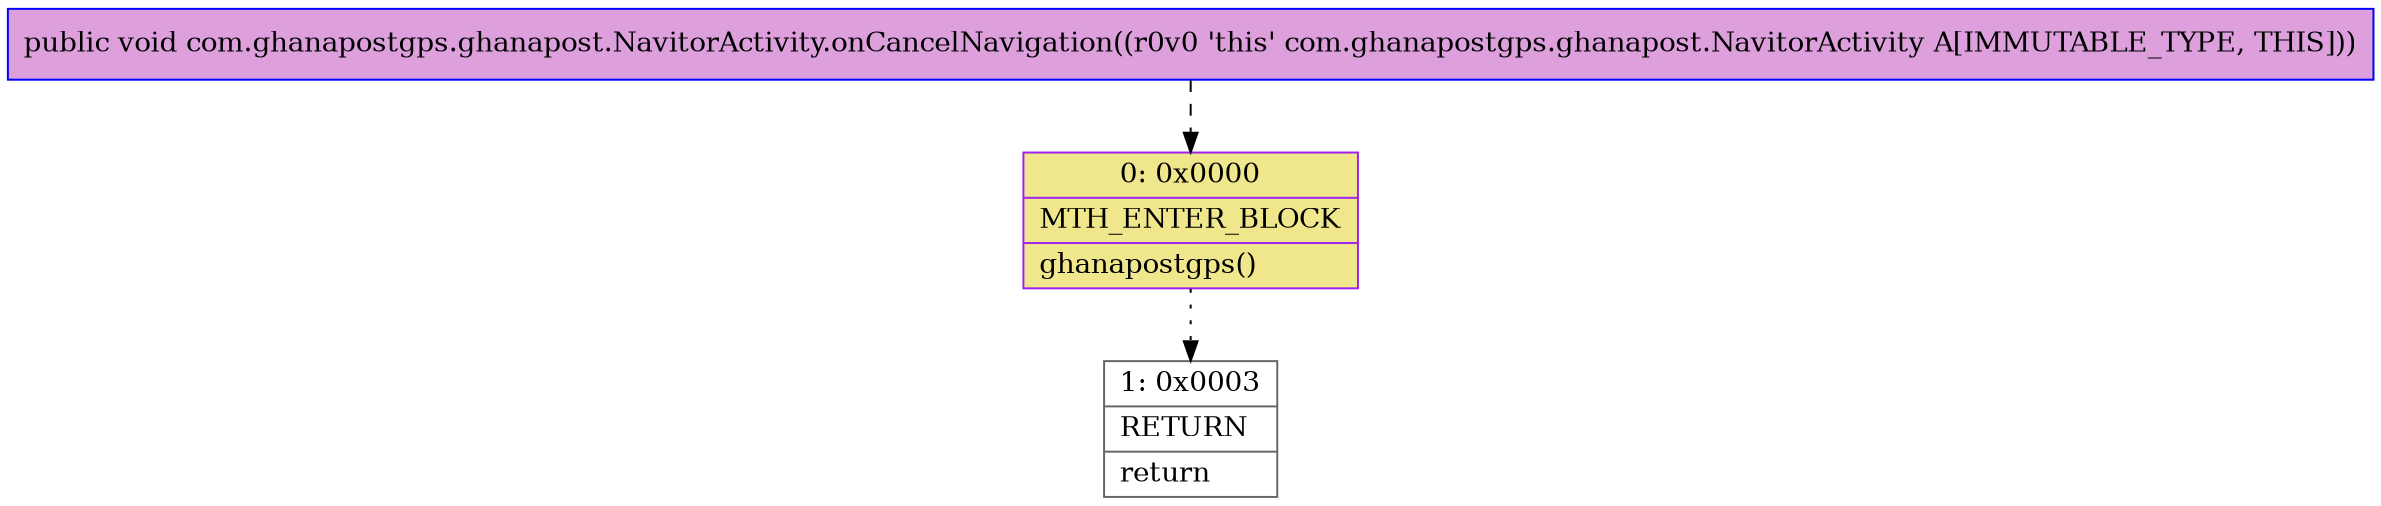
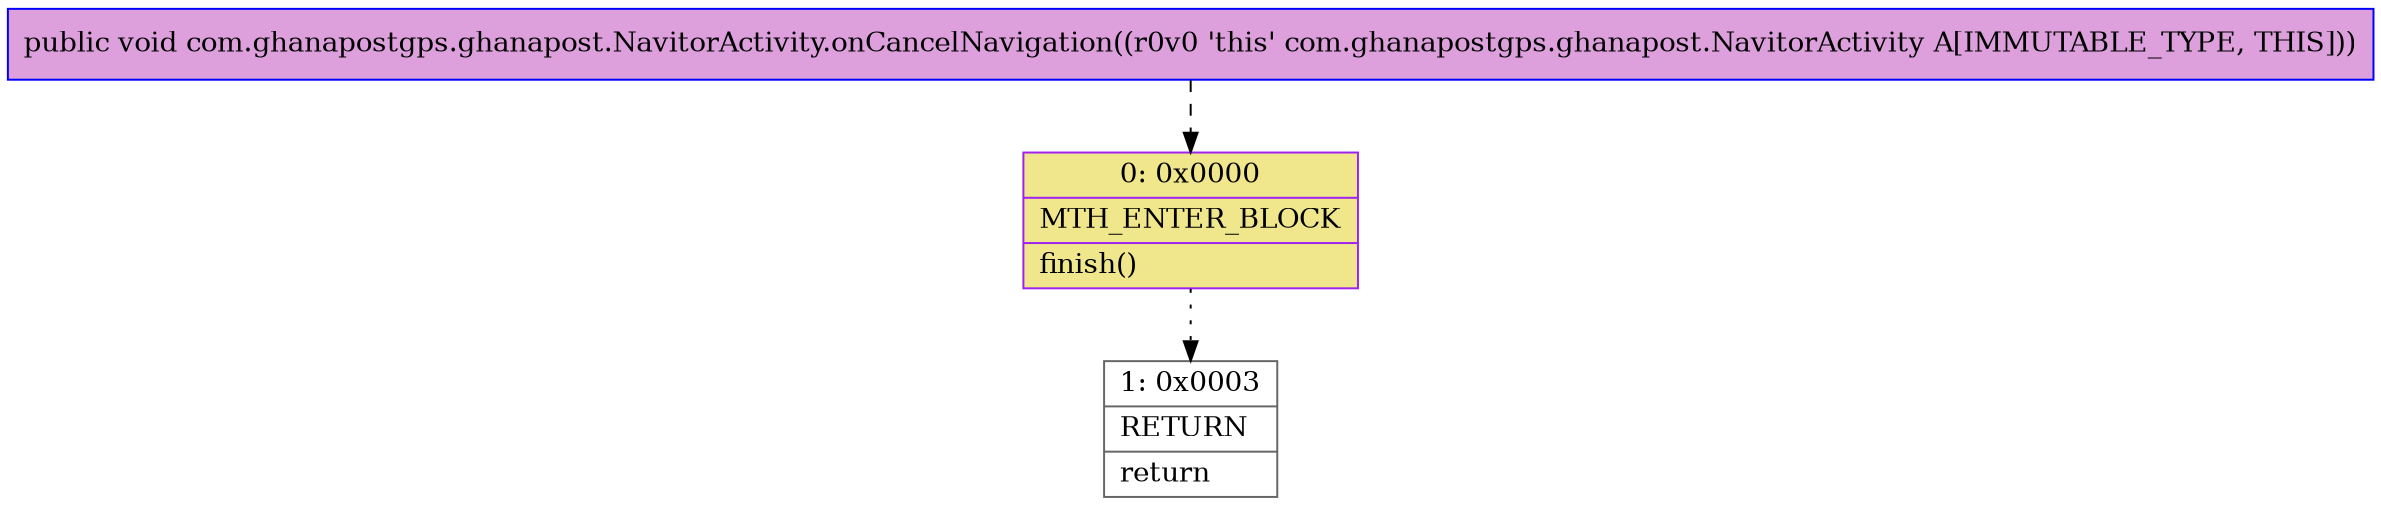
(1148, 265) -> (1088, 265)
